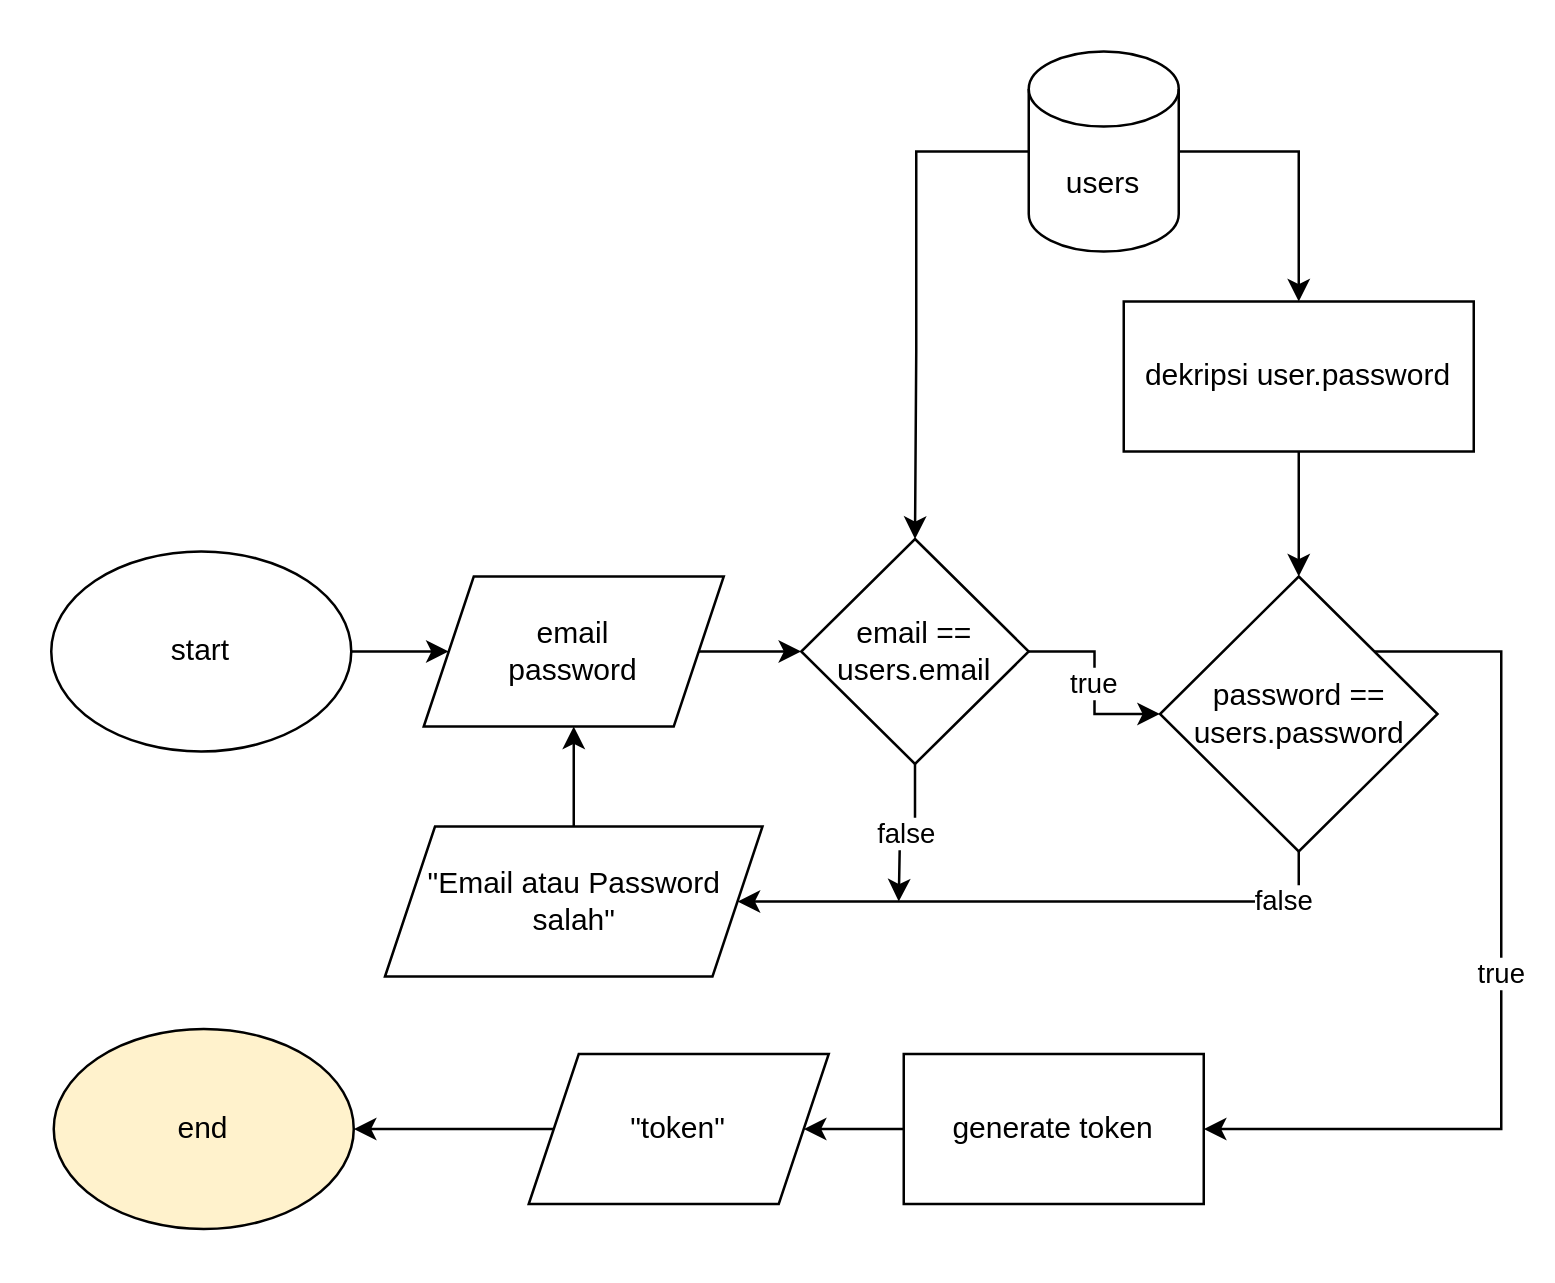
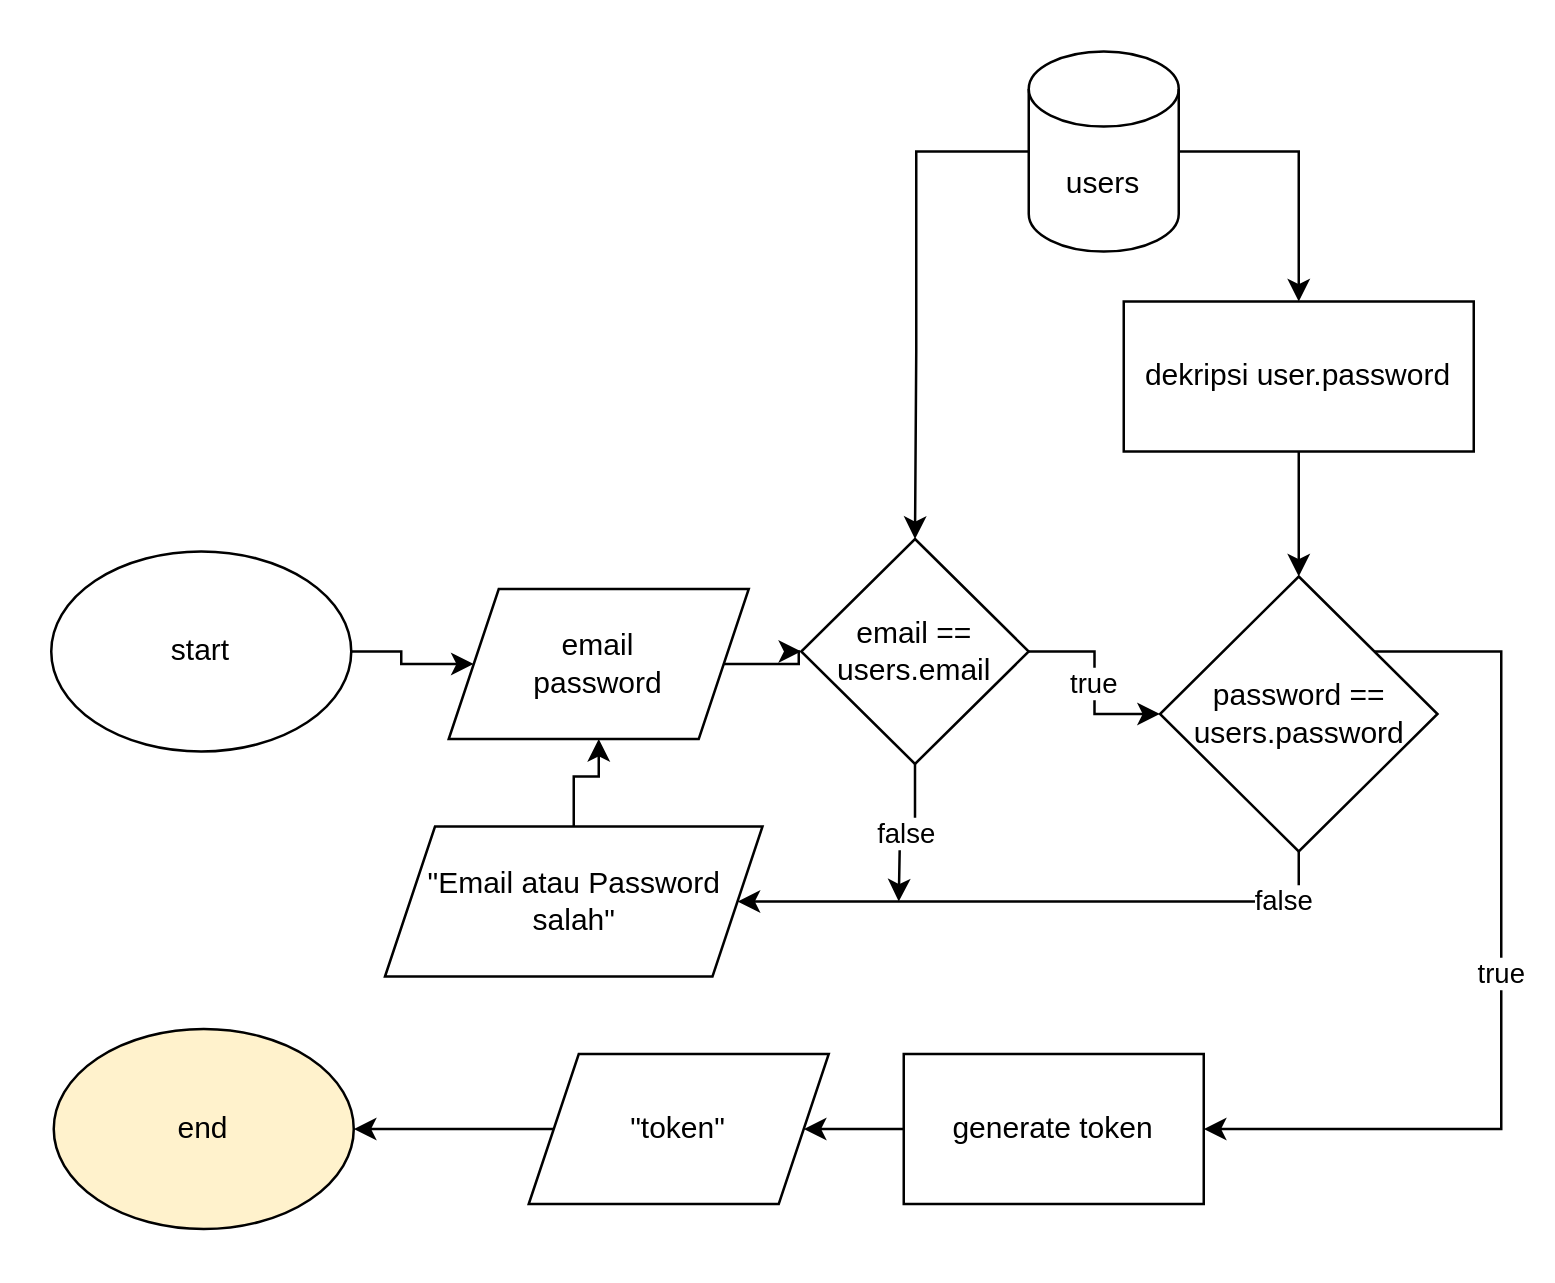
(574, 651) -> (599, 664)
